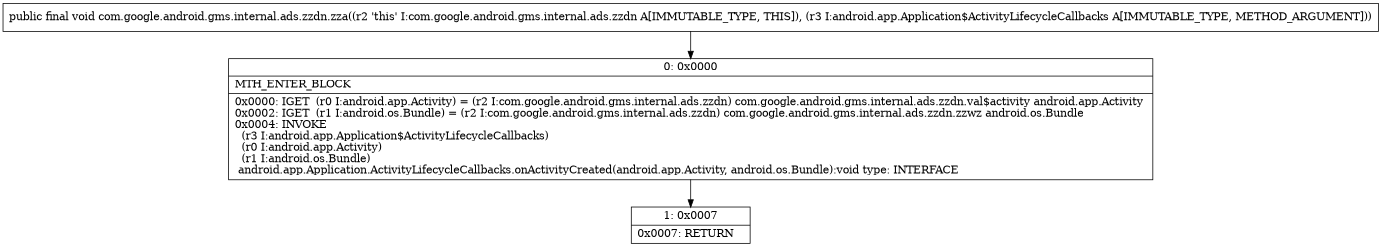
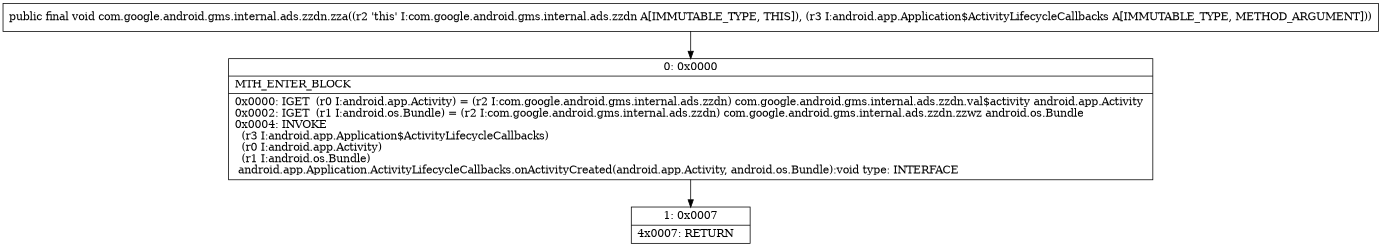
(691, 234) -> (691, 234)
